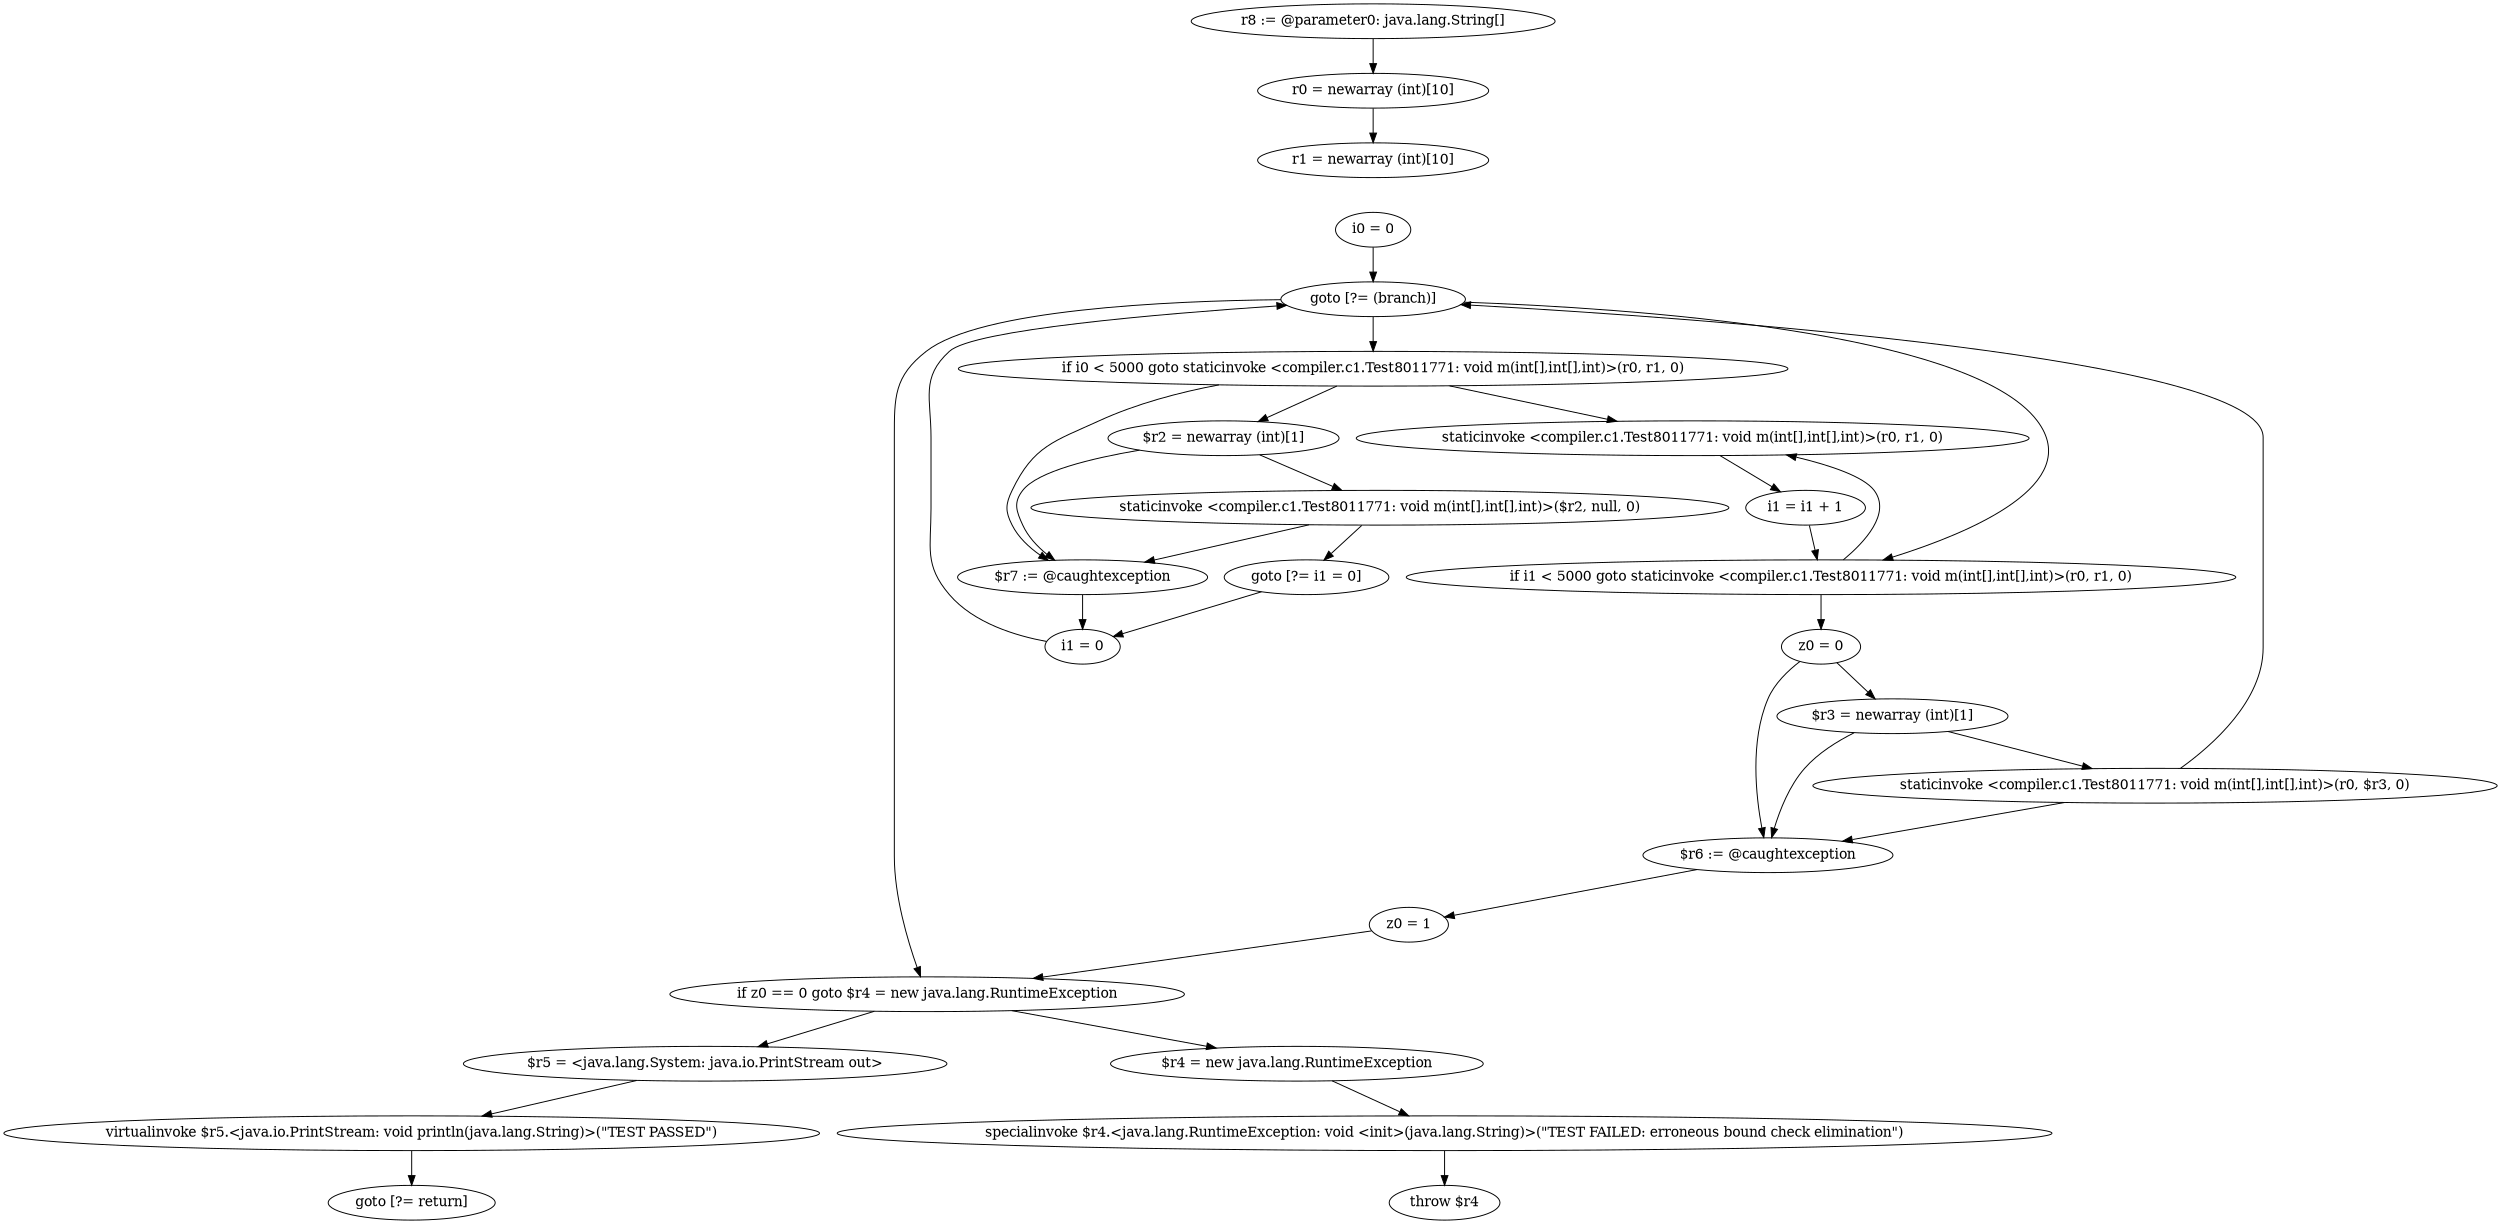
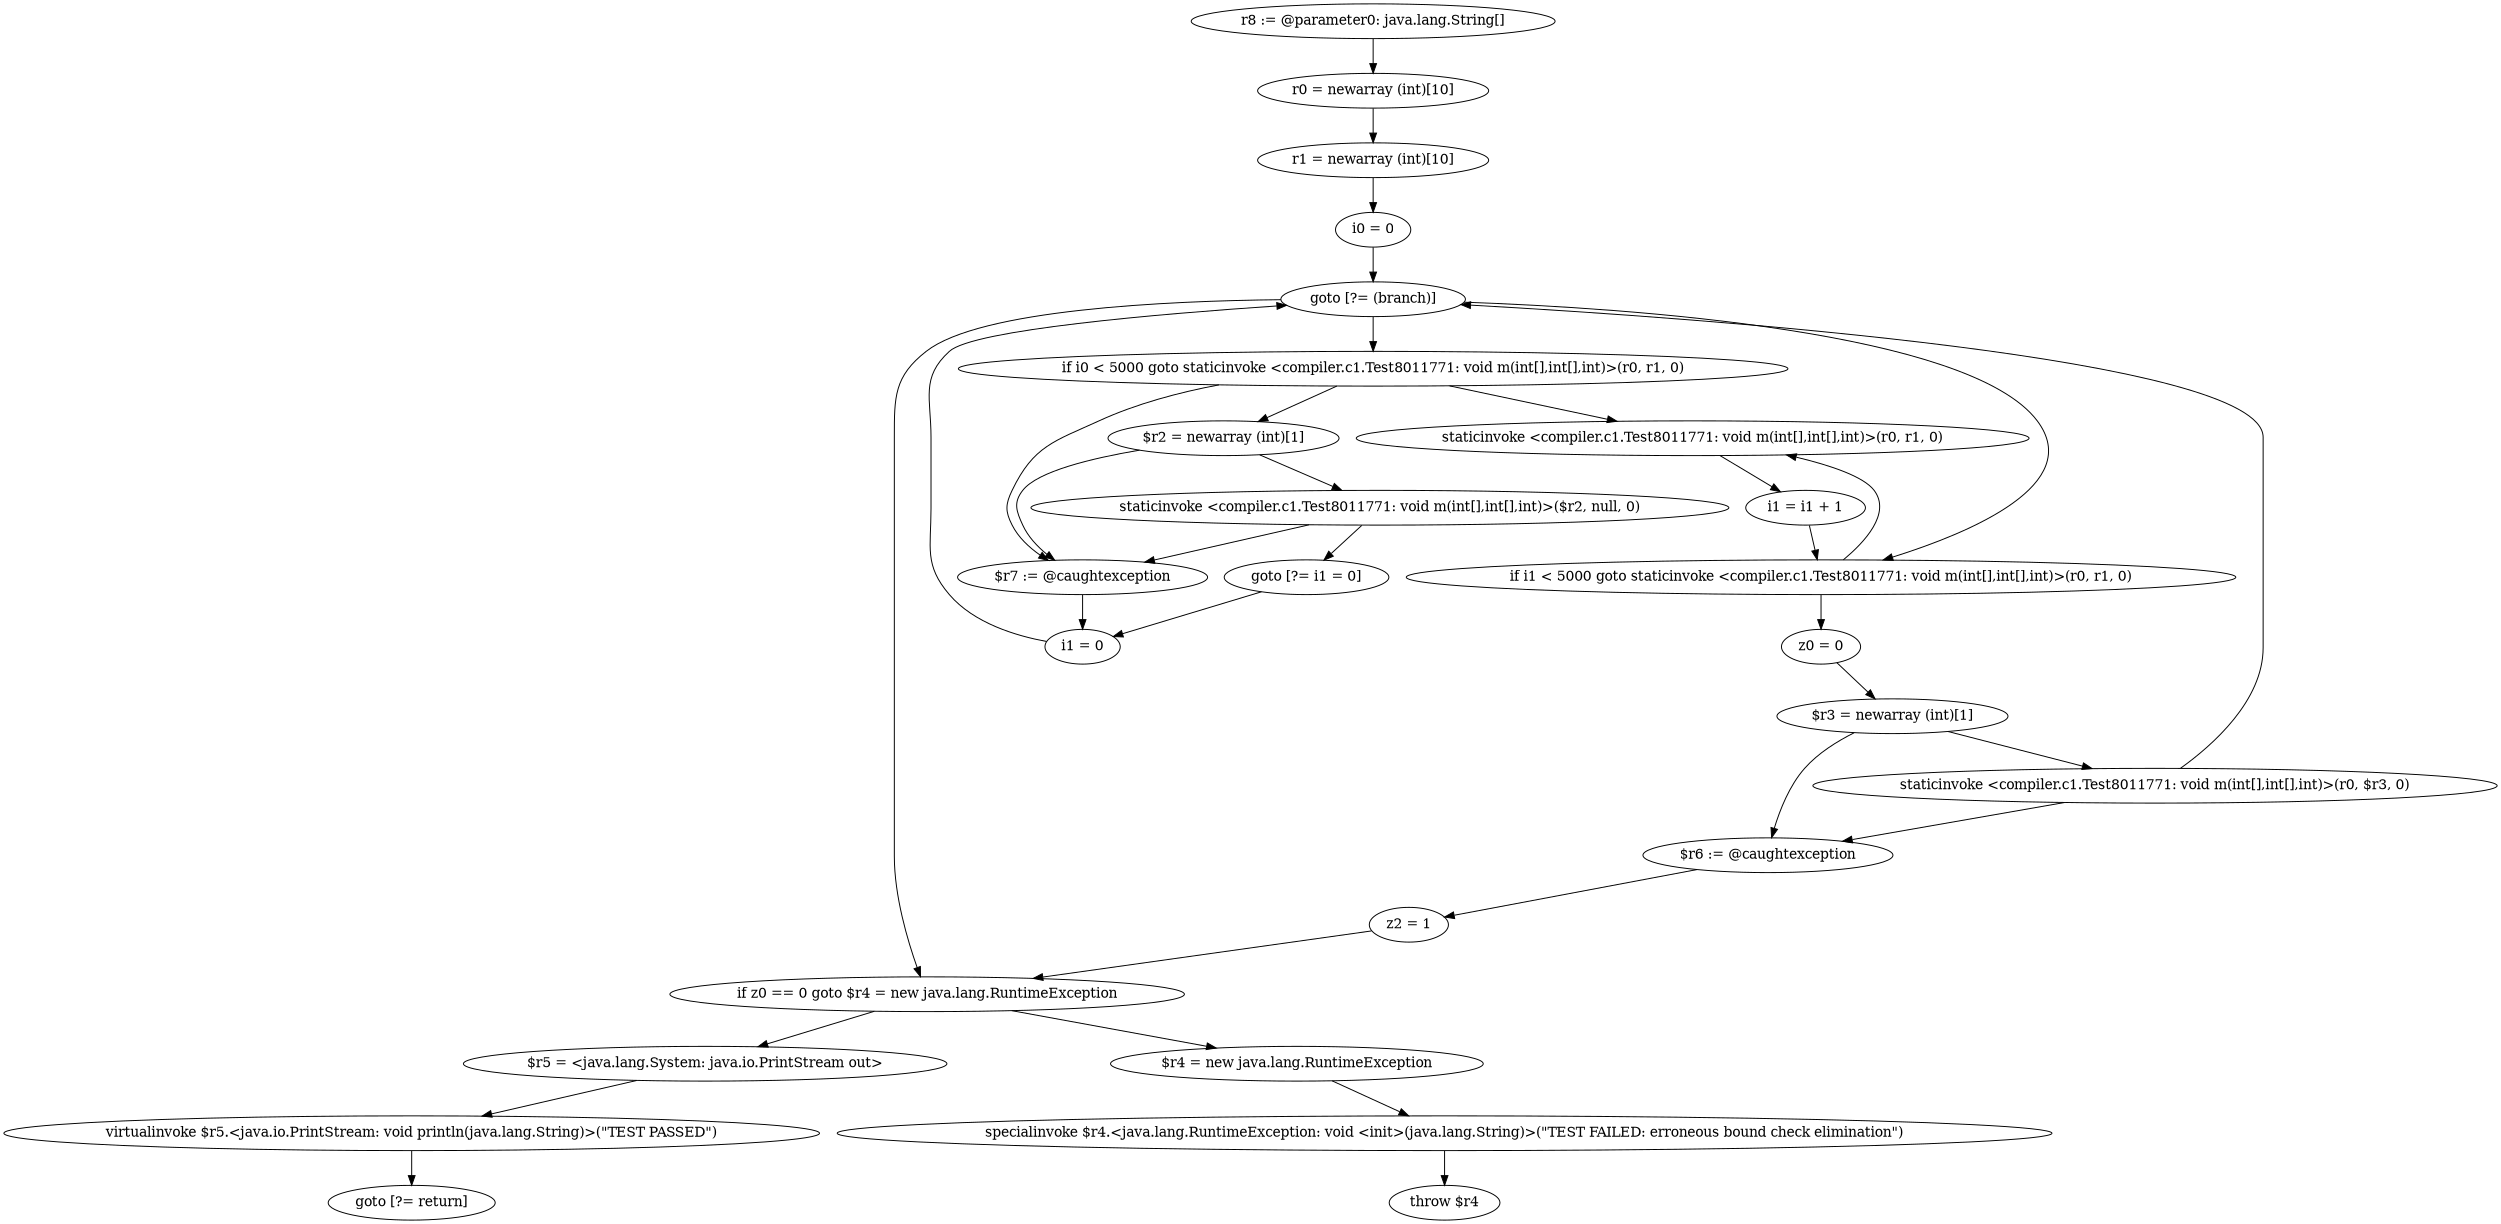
none -> (1373, 190)
(1758, 738) -> none
(1409, 925) -> (1409, 925)
